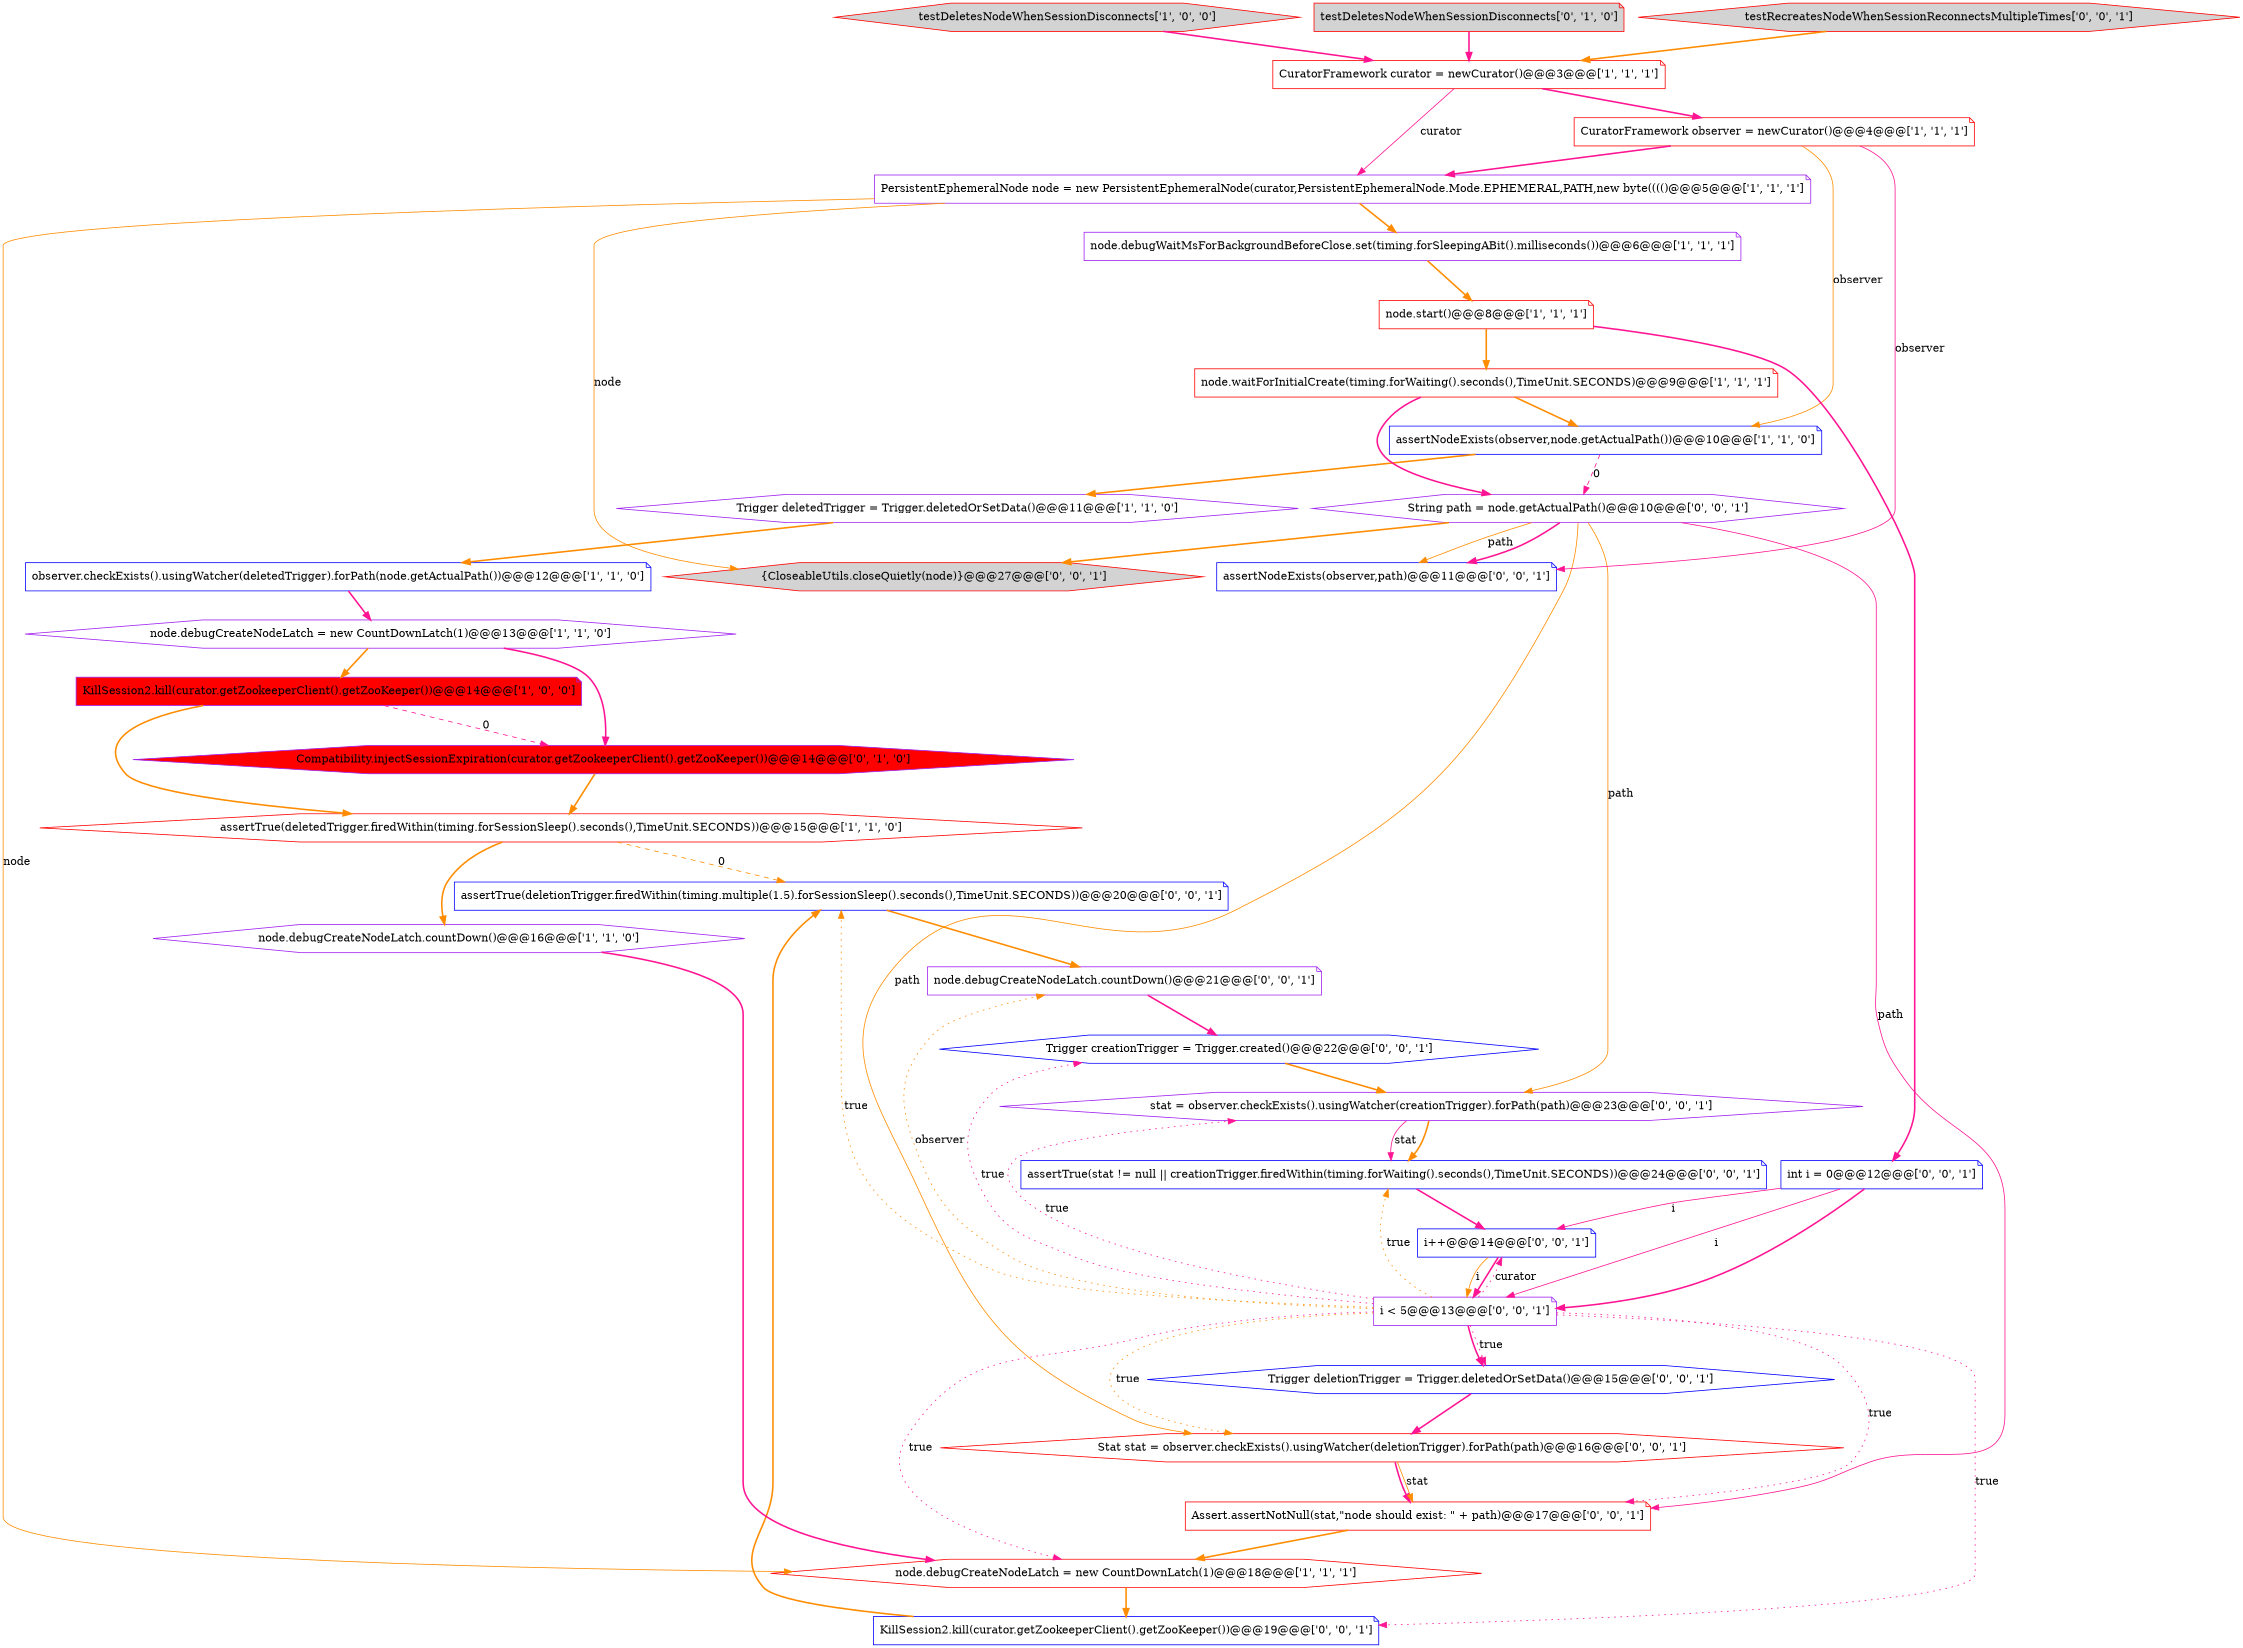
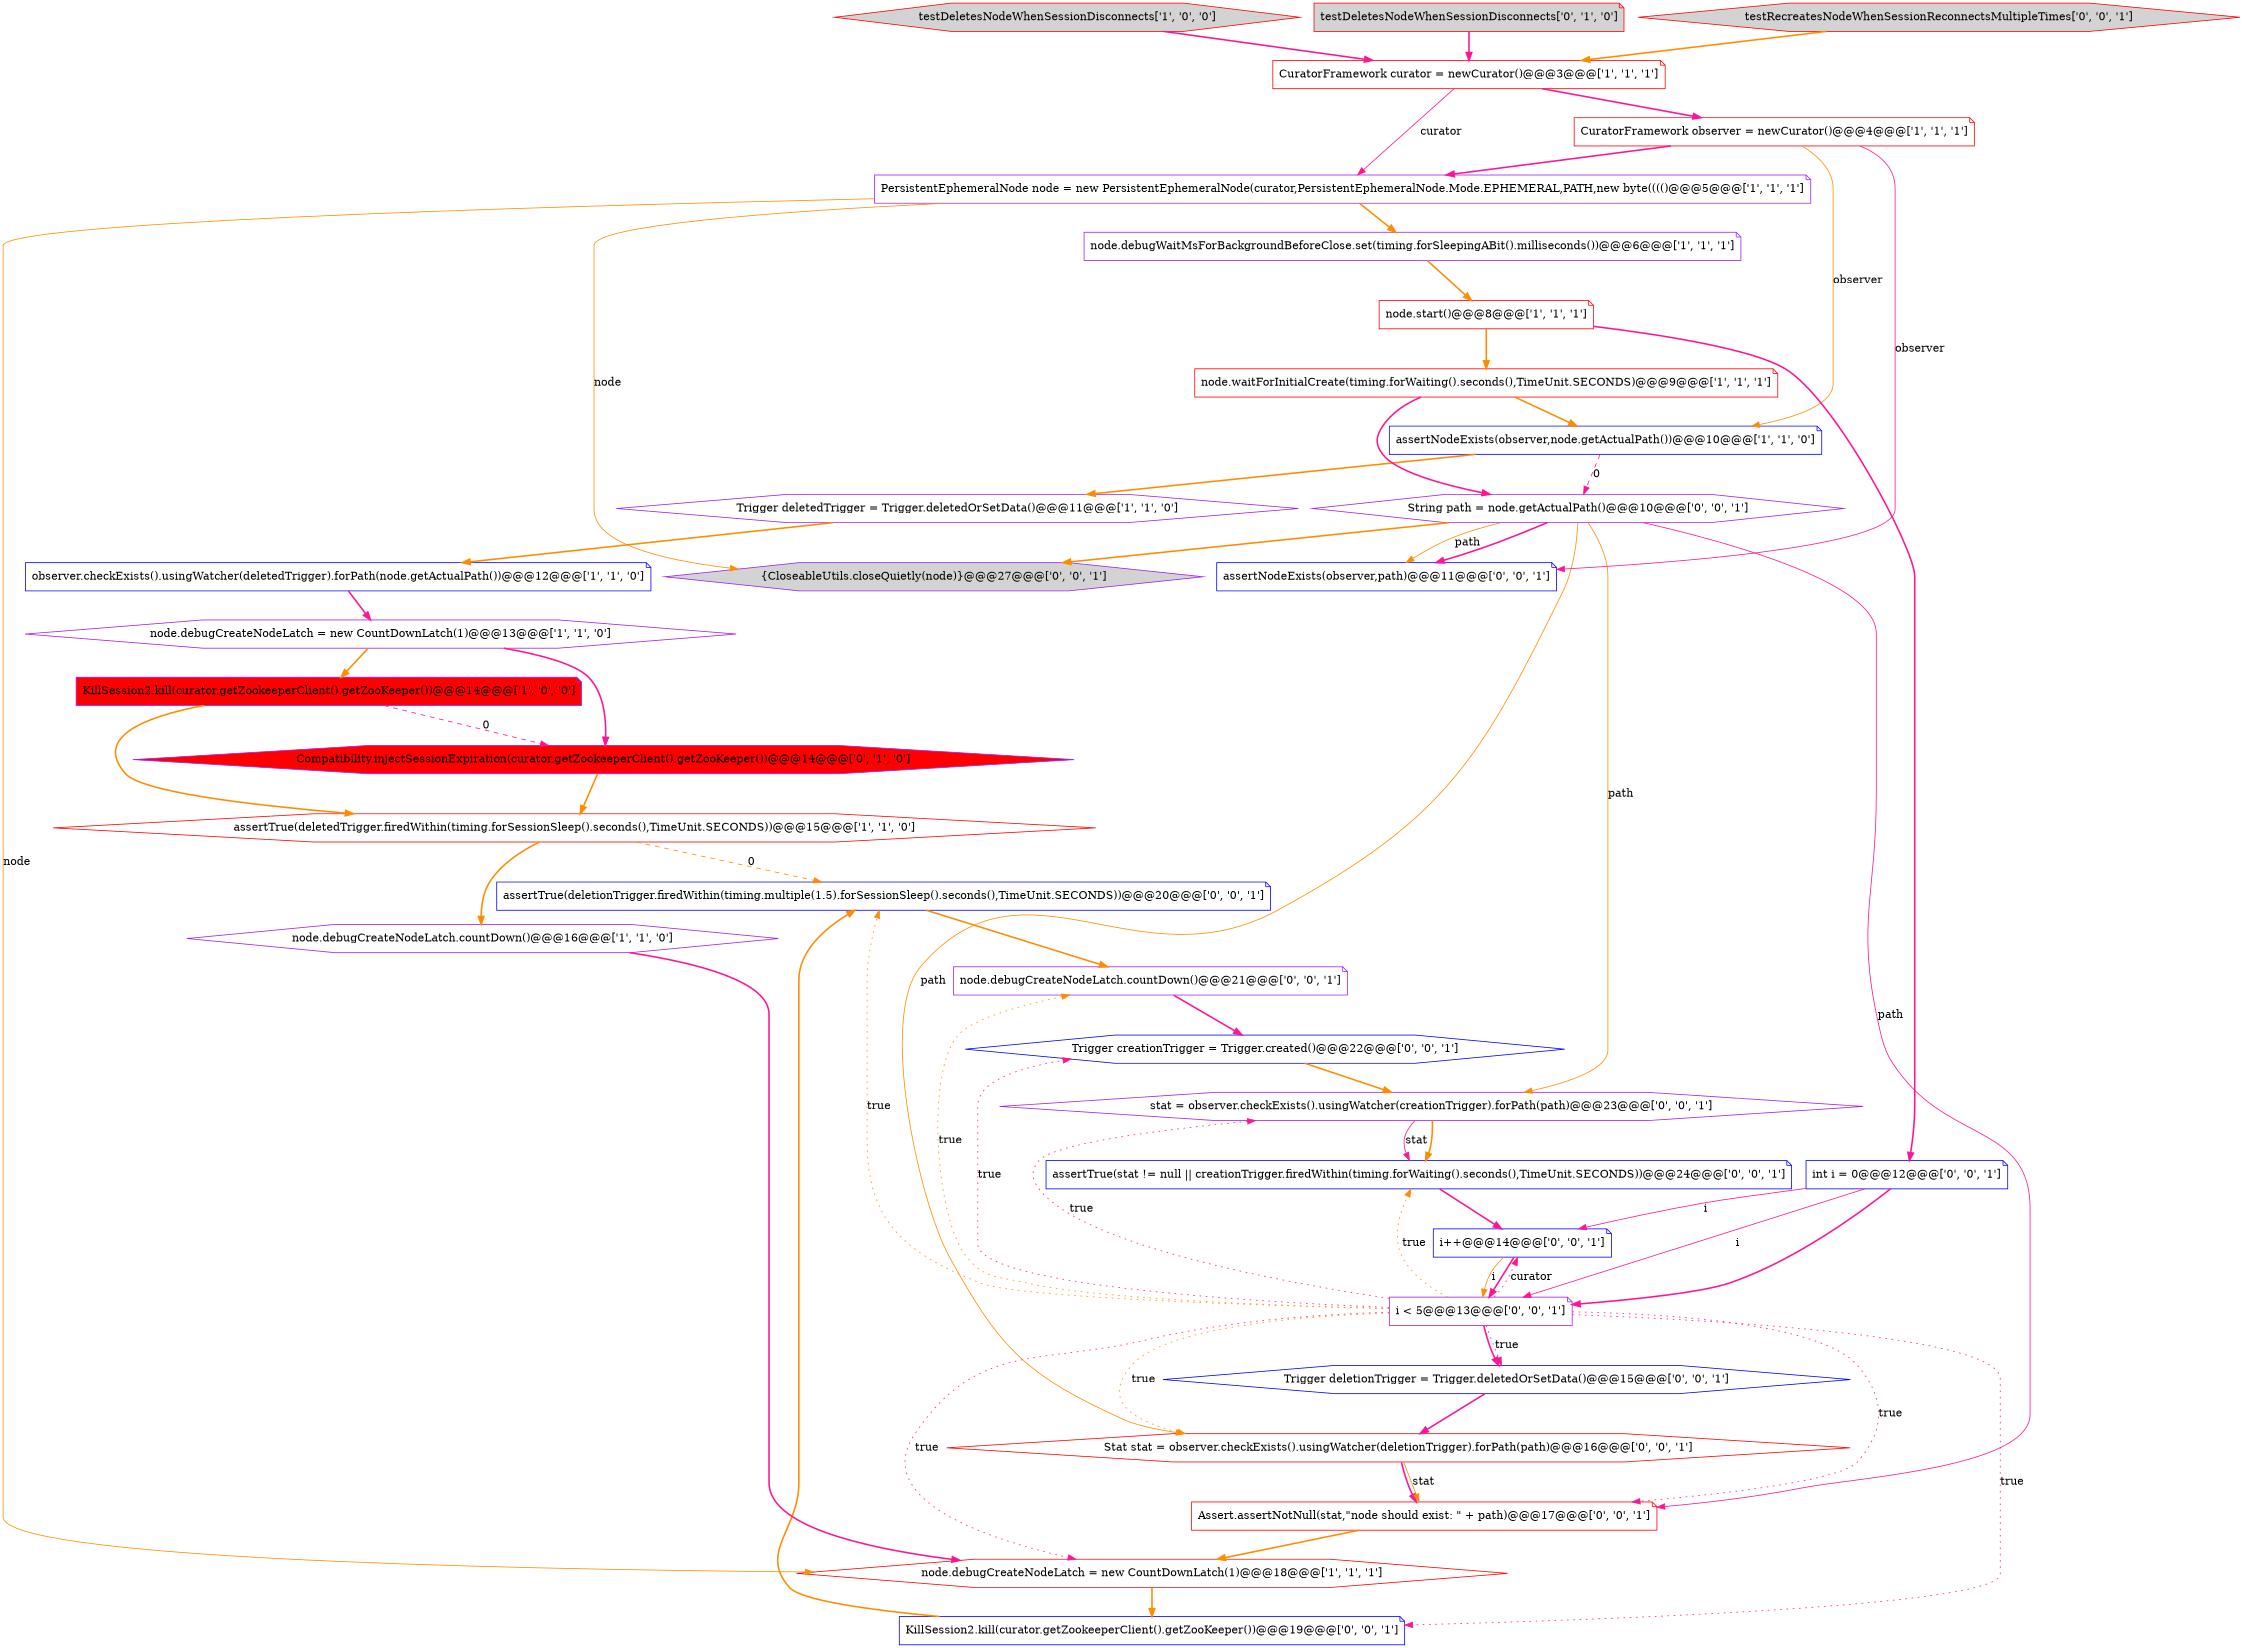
(934, 577) -> (934, 577)
(940, 1141) -> (951, 1141)
